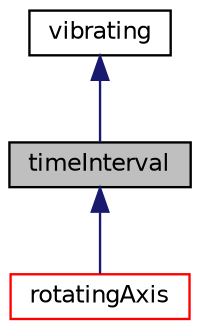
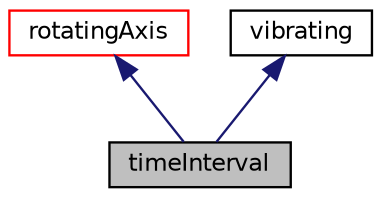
(100, 243) -> (157, 108)
